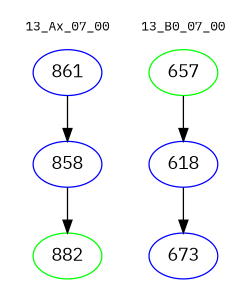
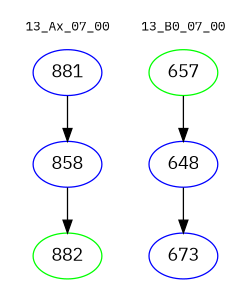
(68, 73) -> (68, 73)
(183, 164) -> (183, 164)
